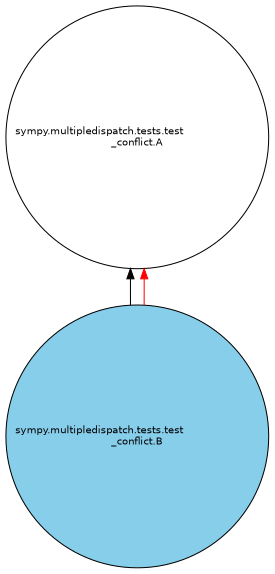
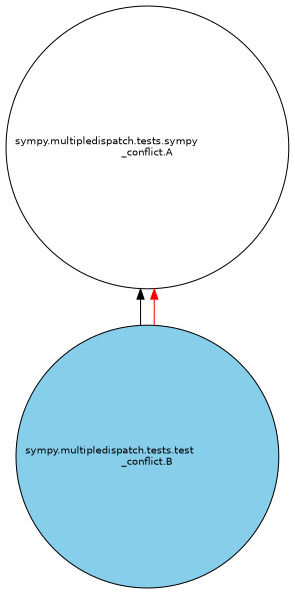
(137, 137) -> (147, 147)
